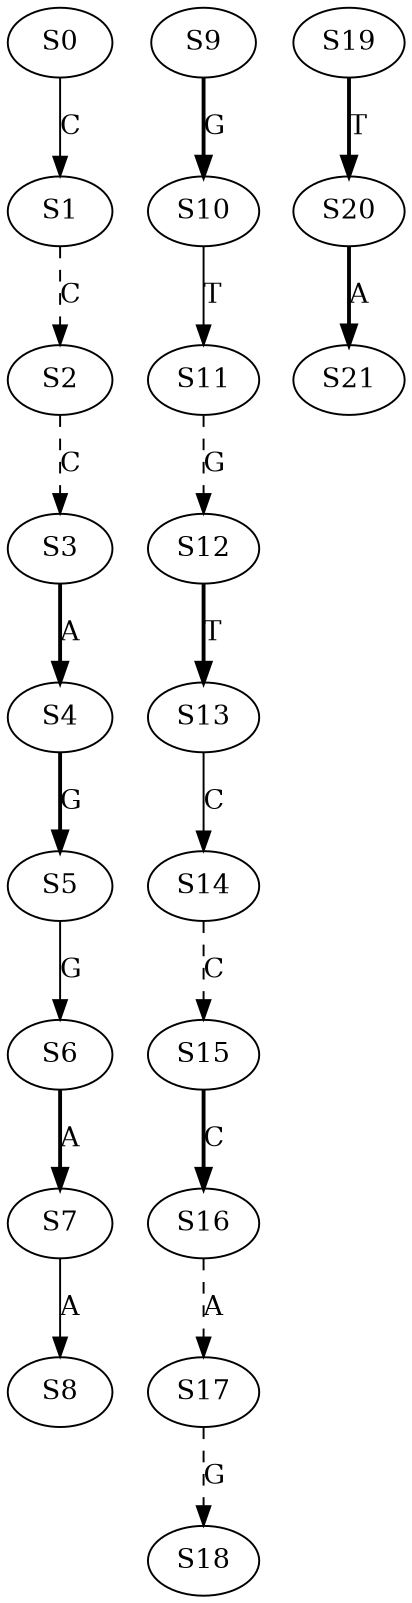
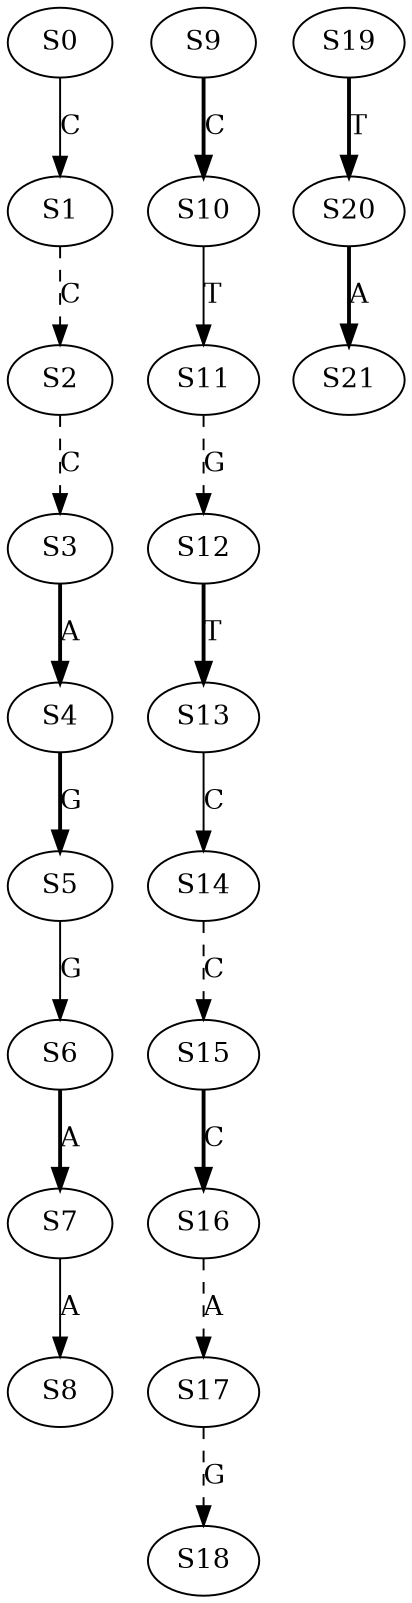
(215, 127) -> (215, 127)
